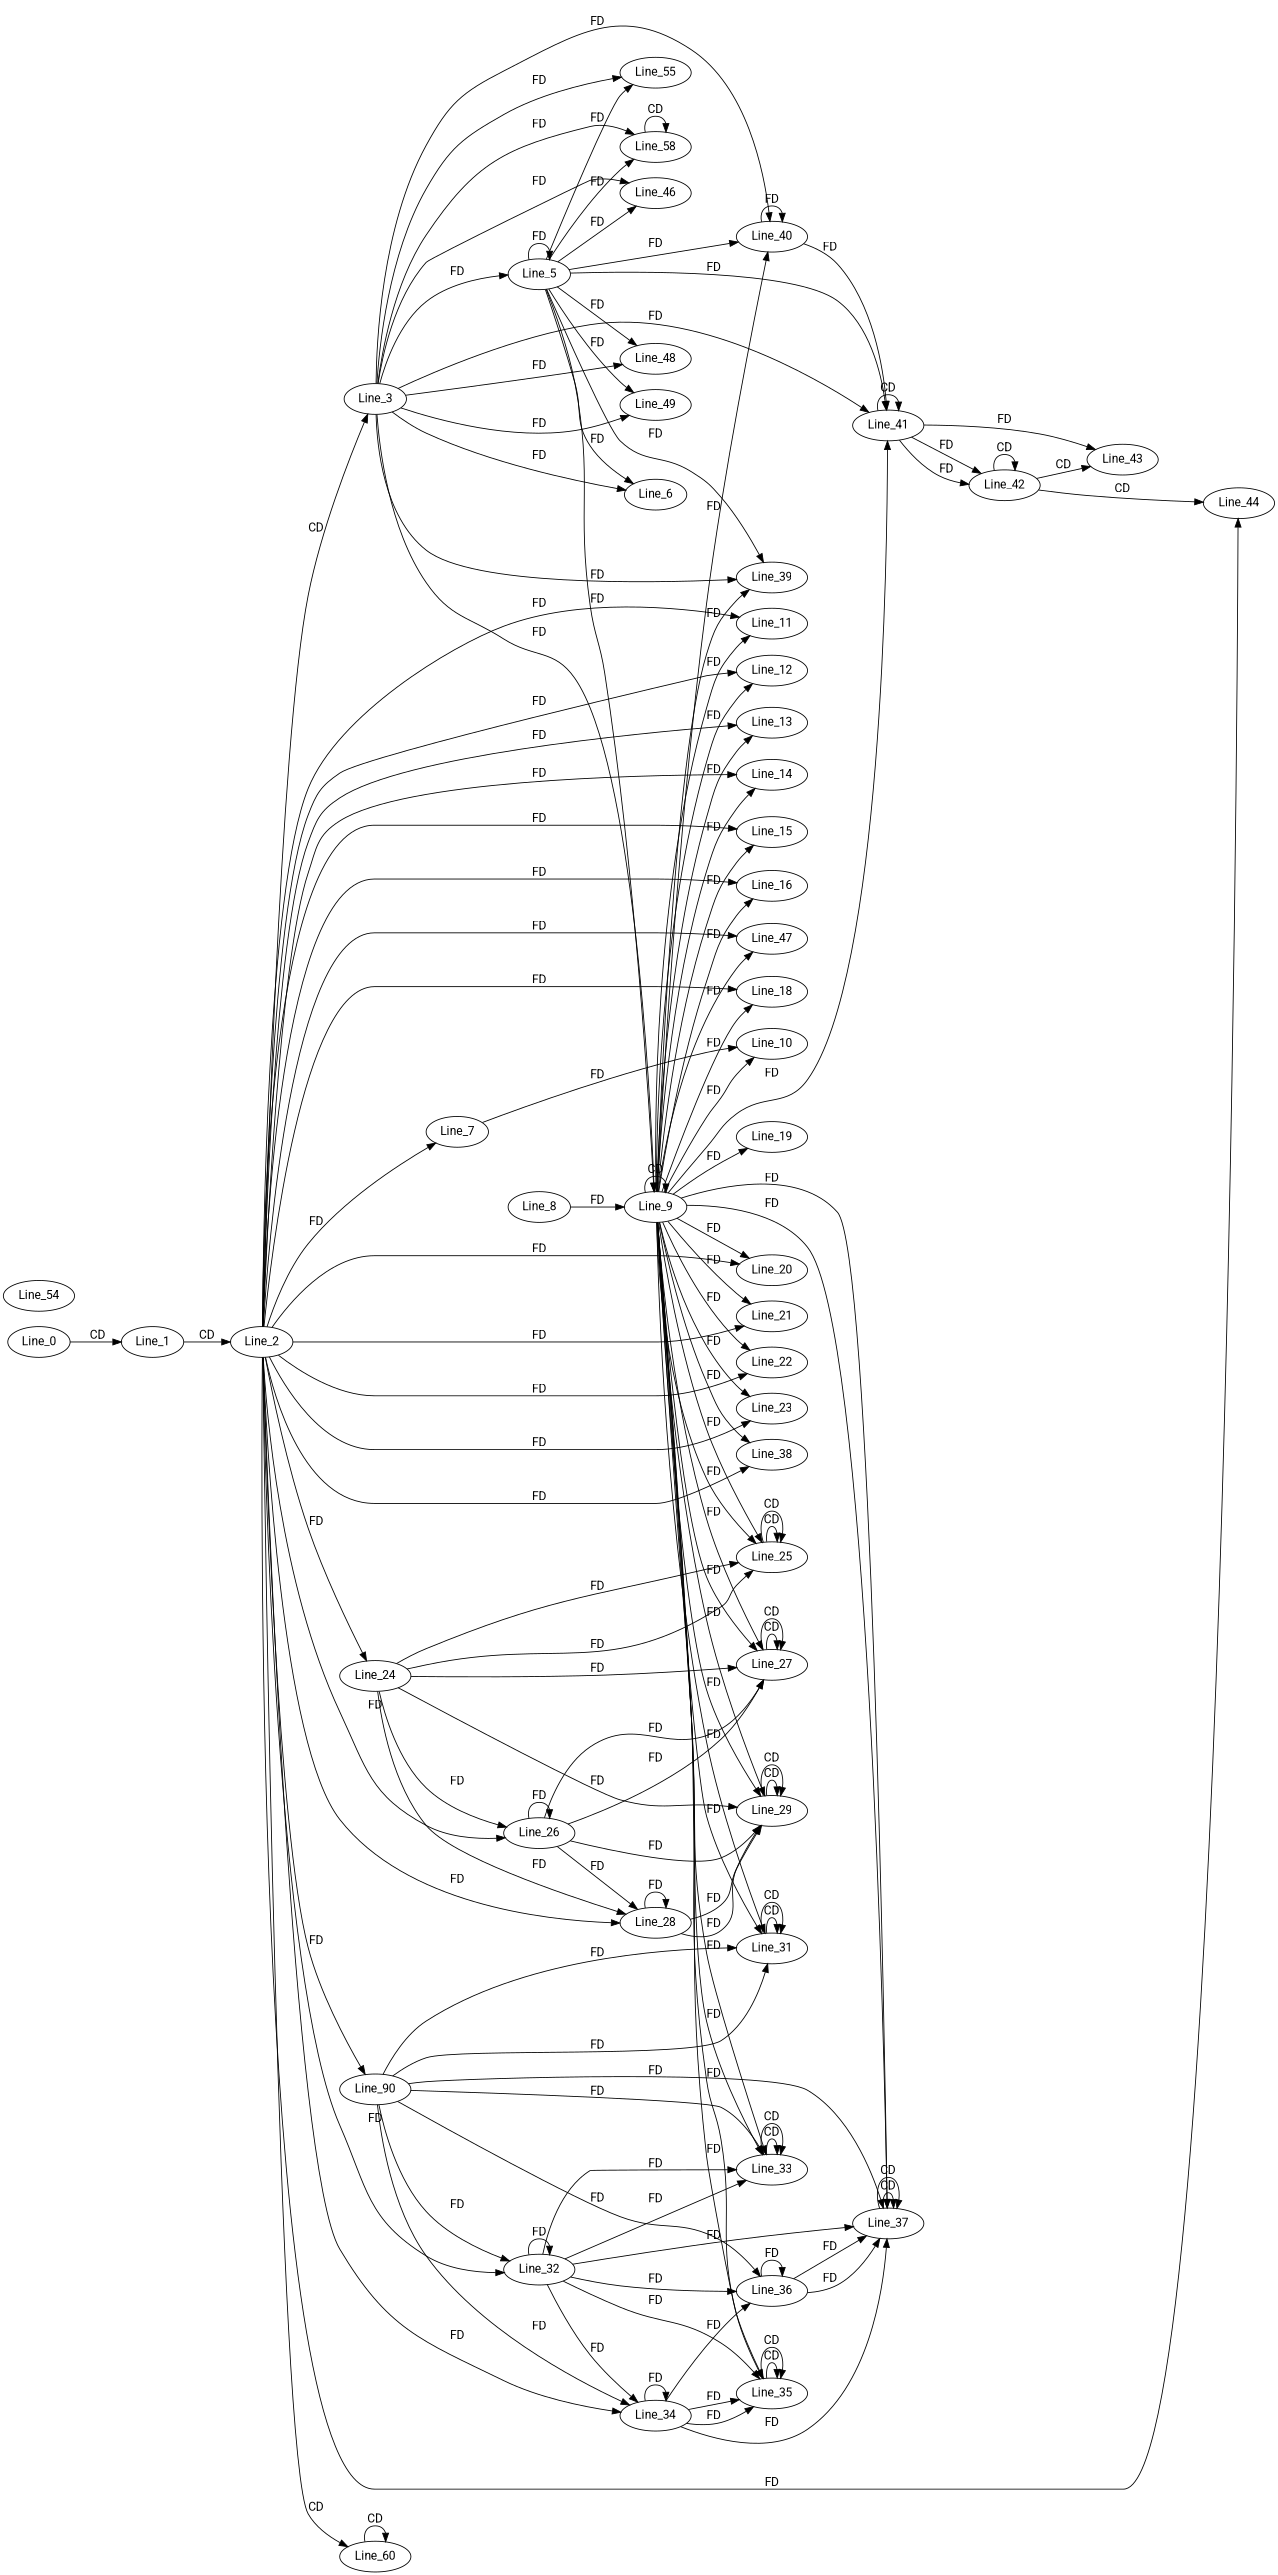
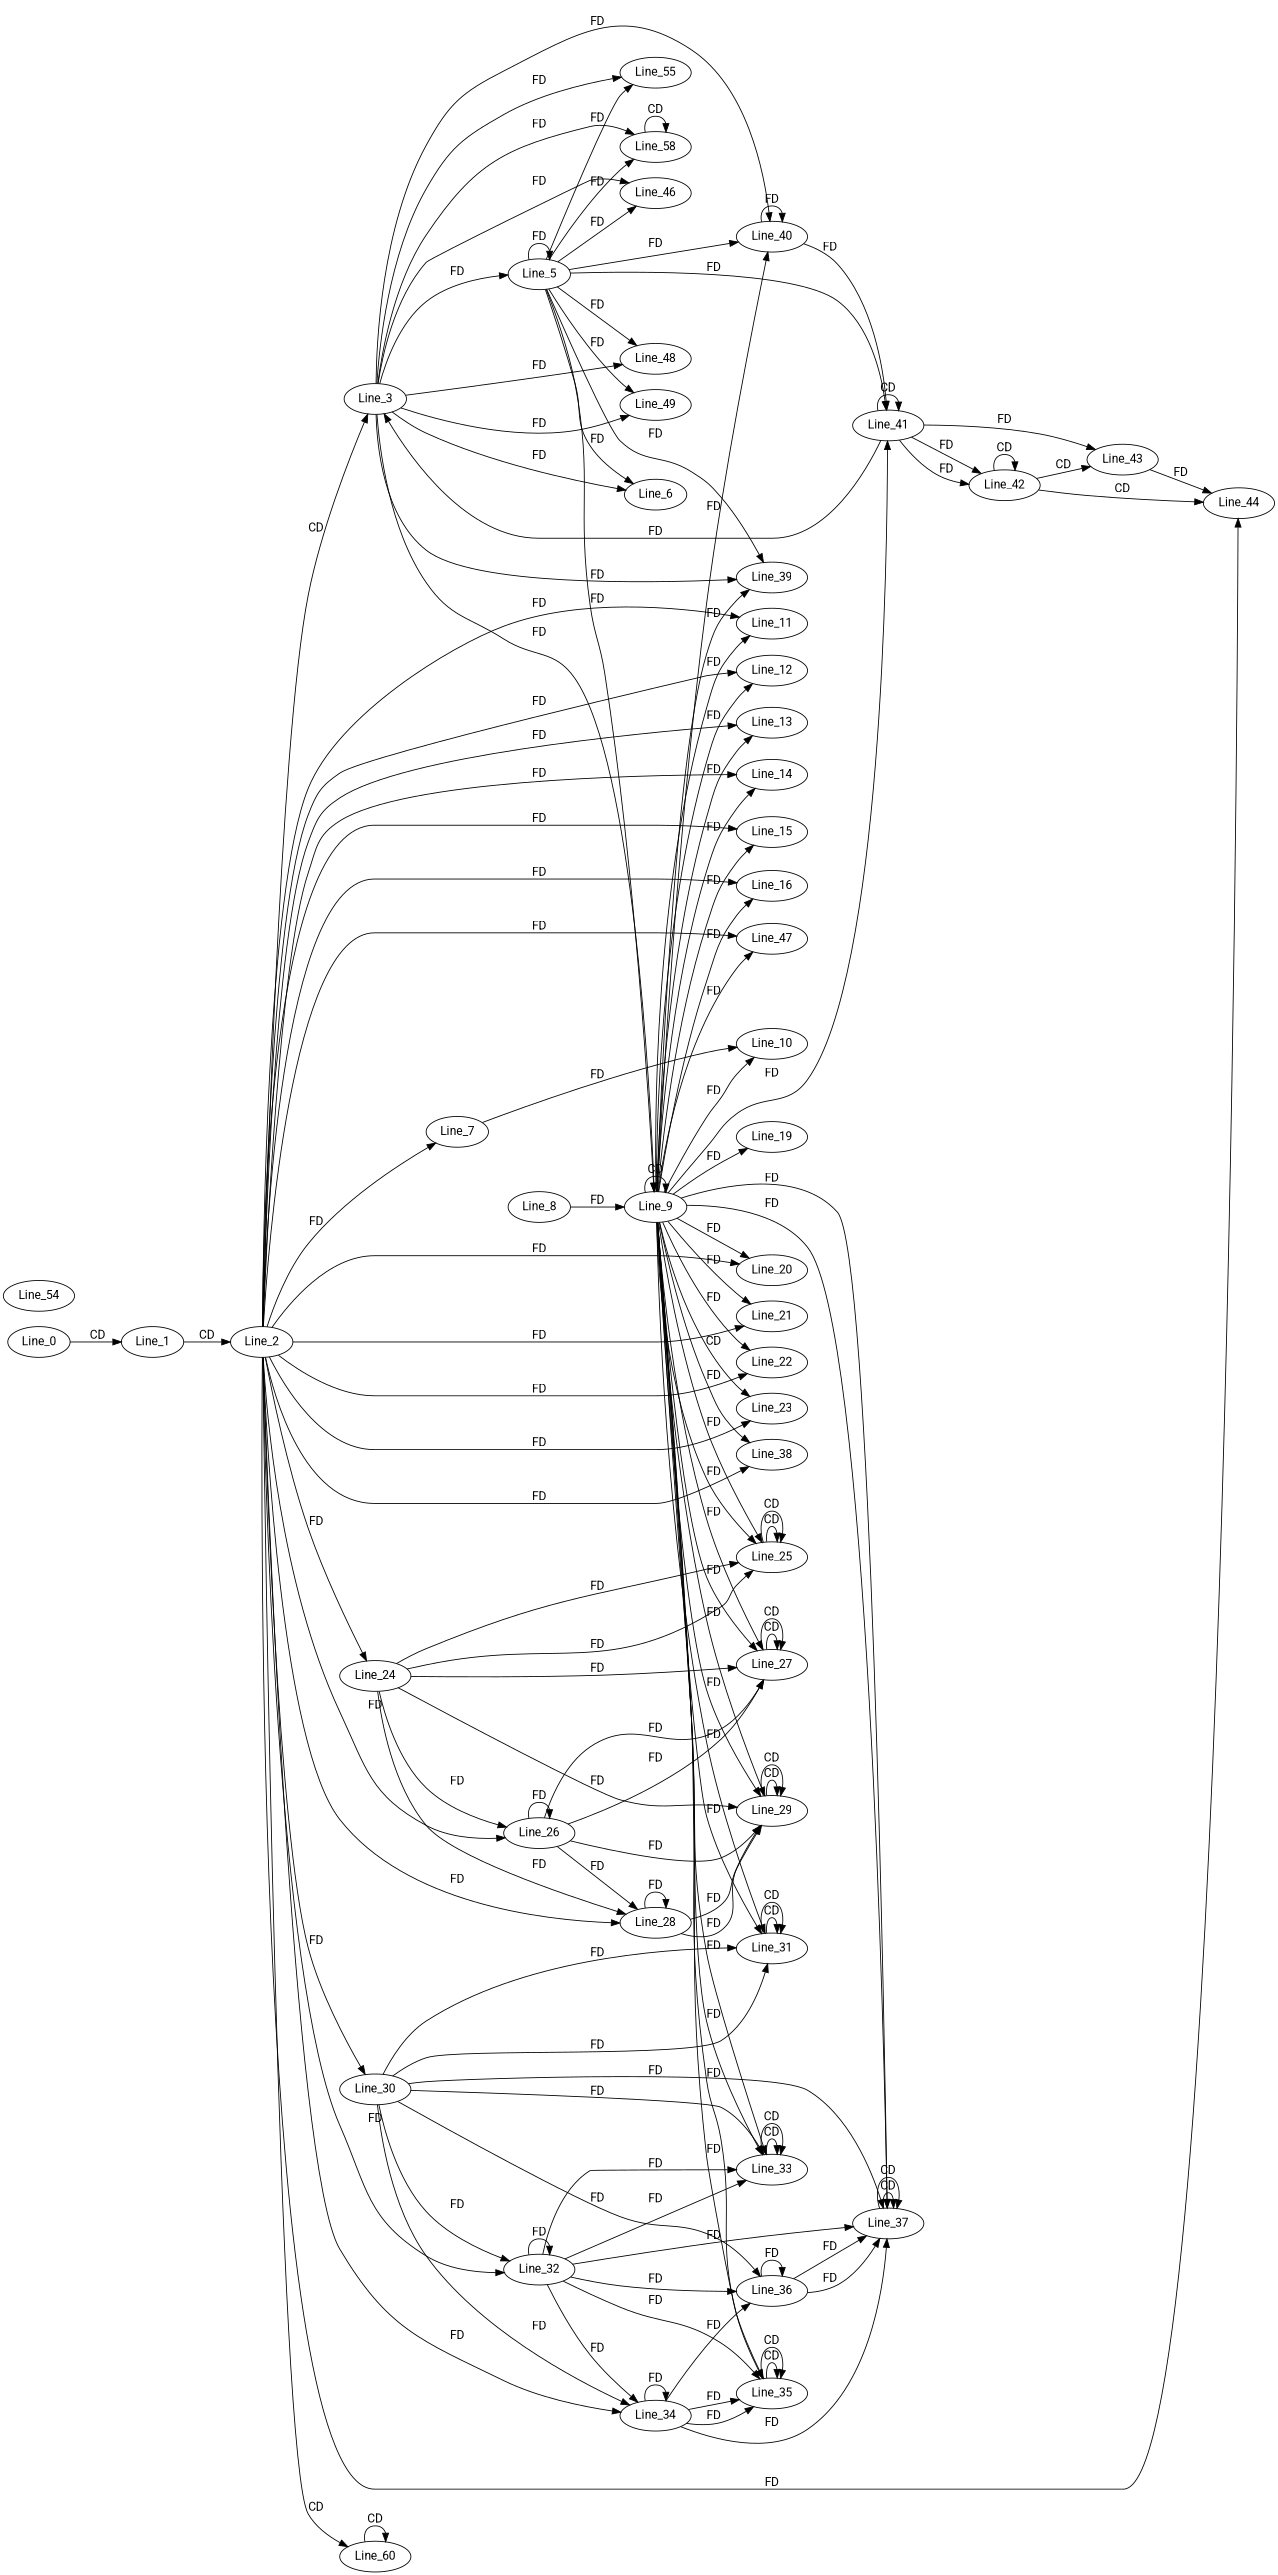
(633, 323) -> (633, 538)
none -> (1177, 480)
(772, 992) -> none
(714, 1342) -> (714, 1342)
(375, 2089) -> (375, 2089)
